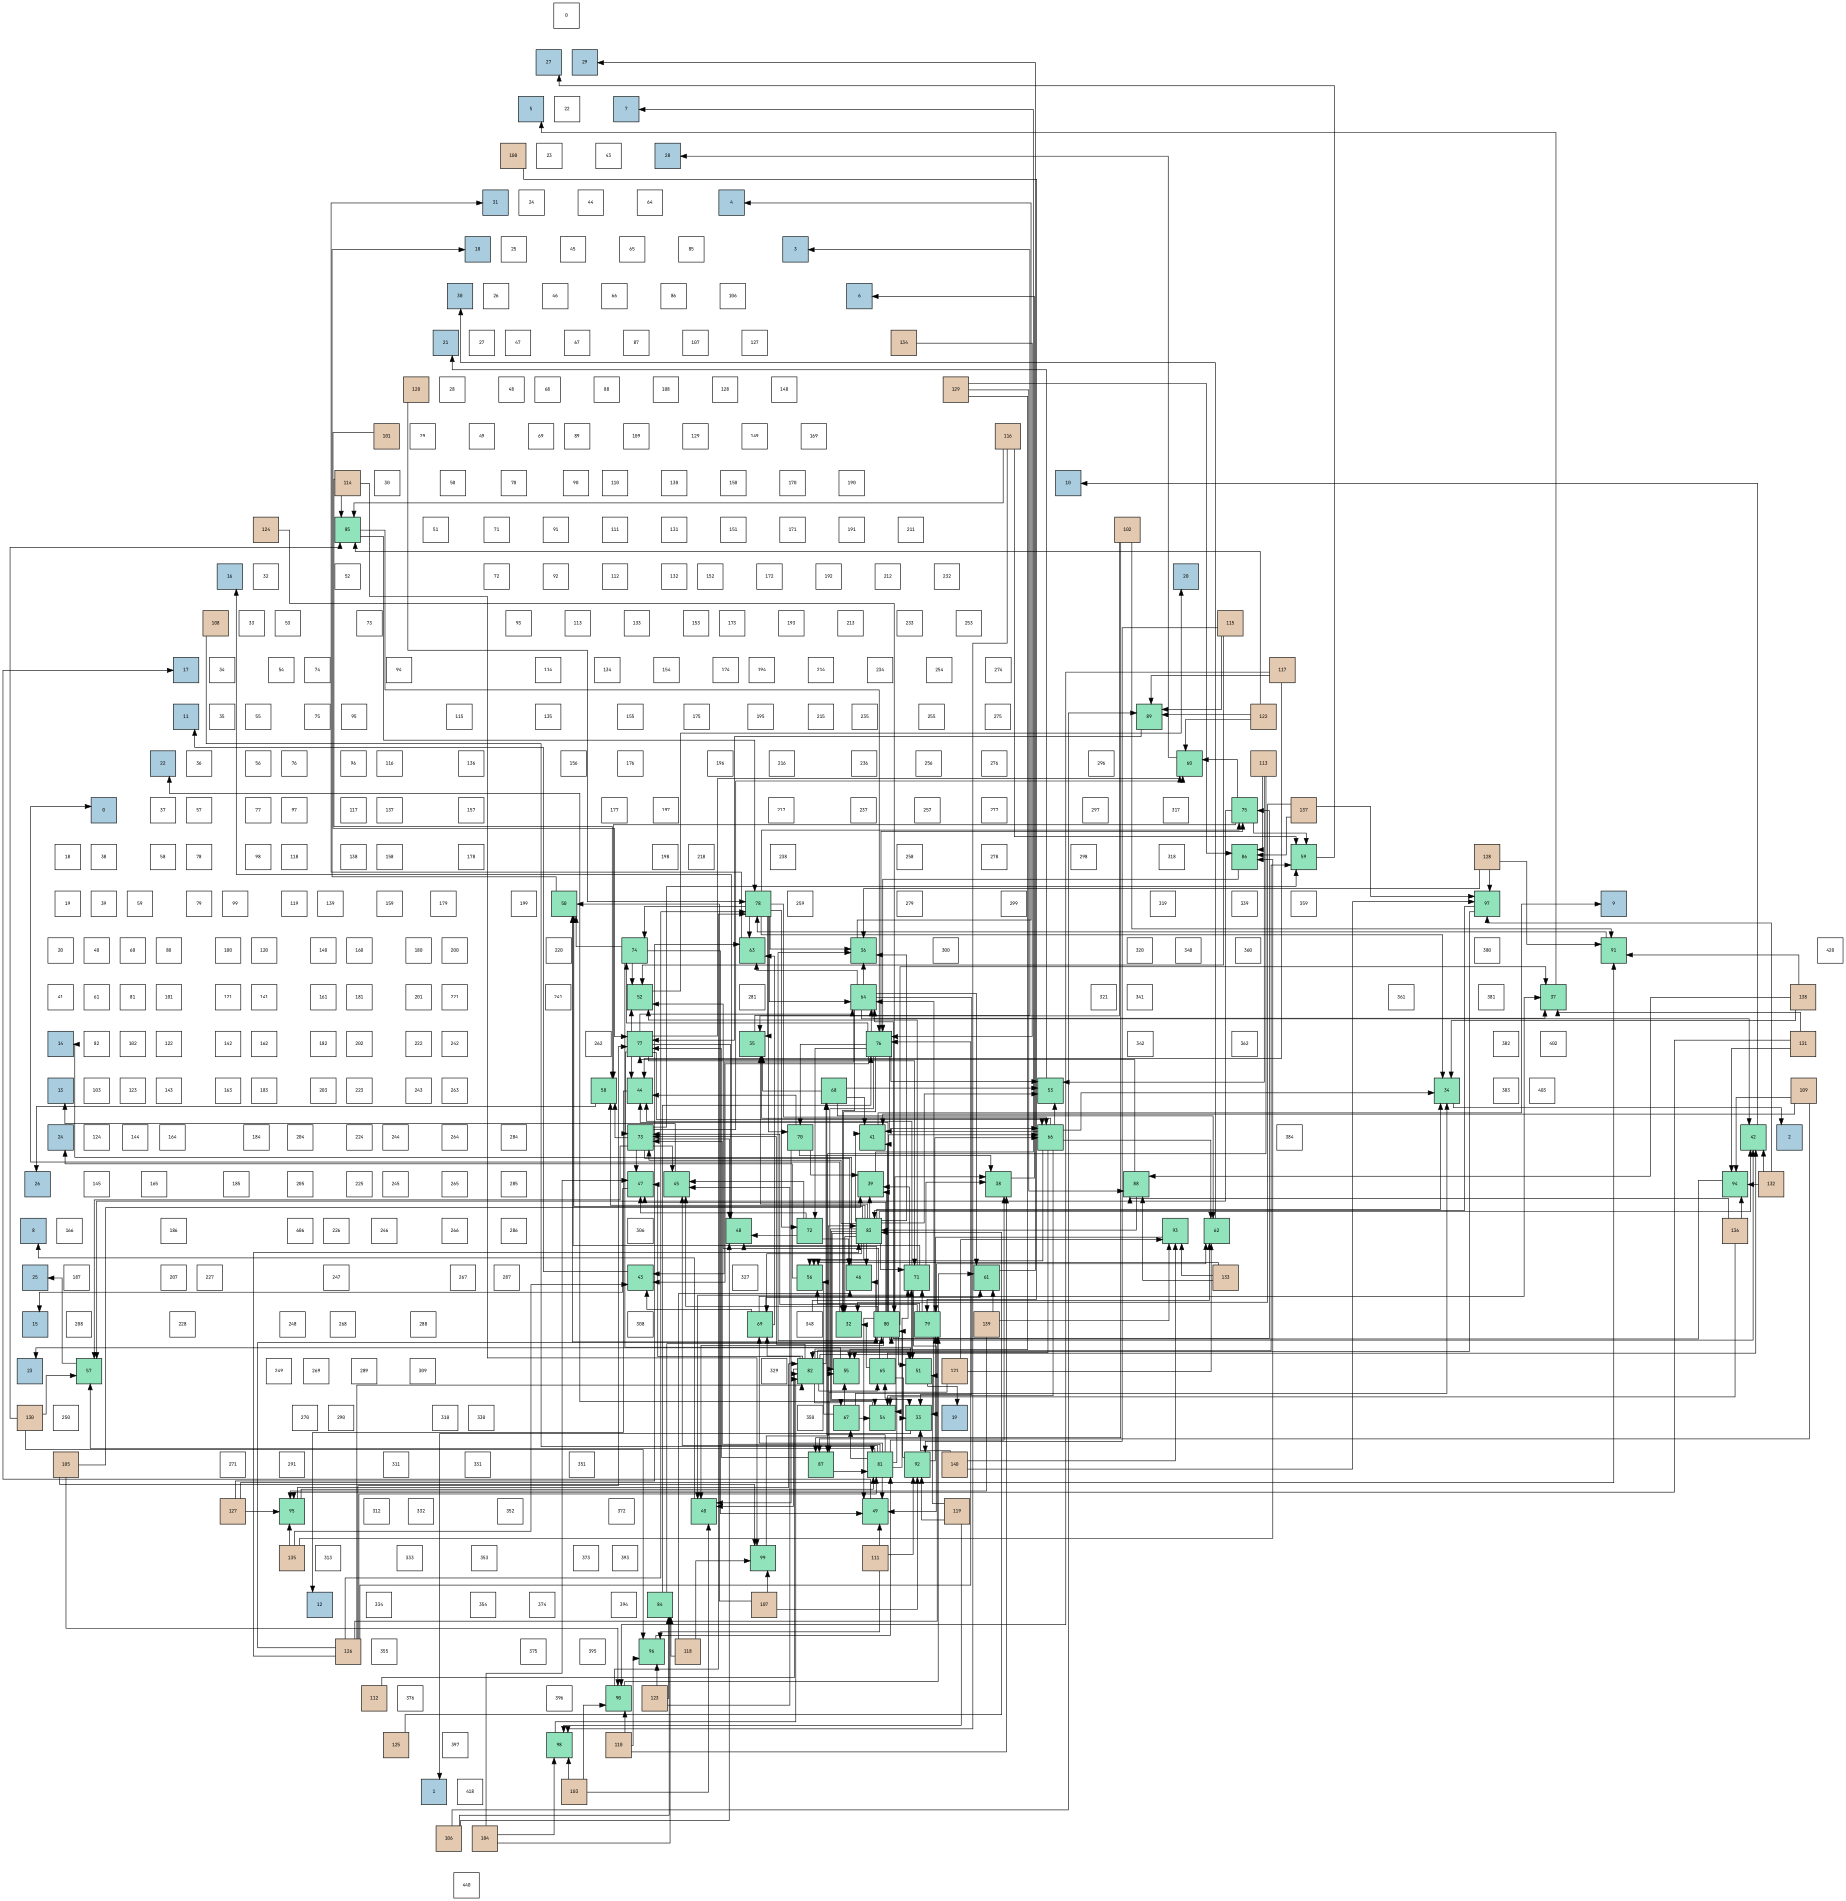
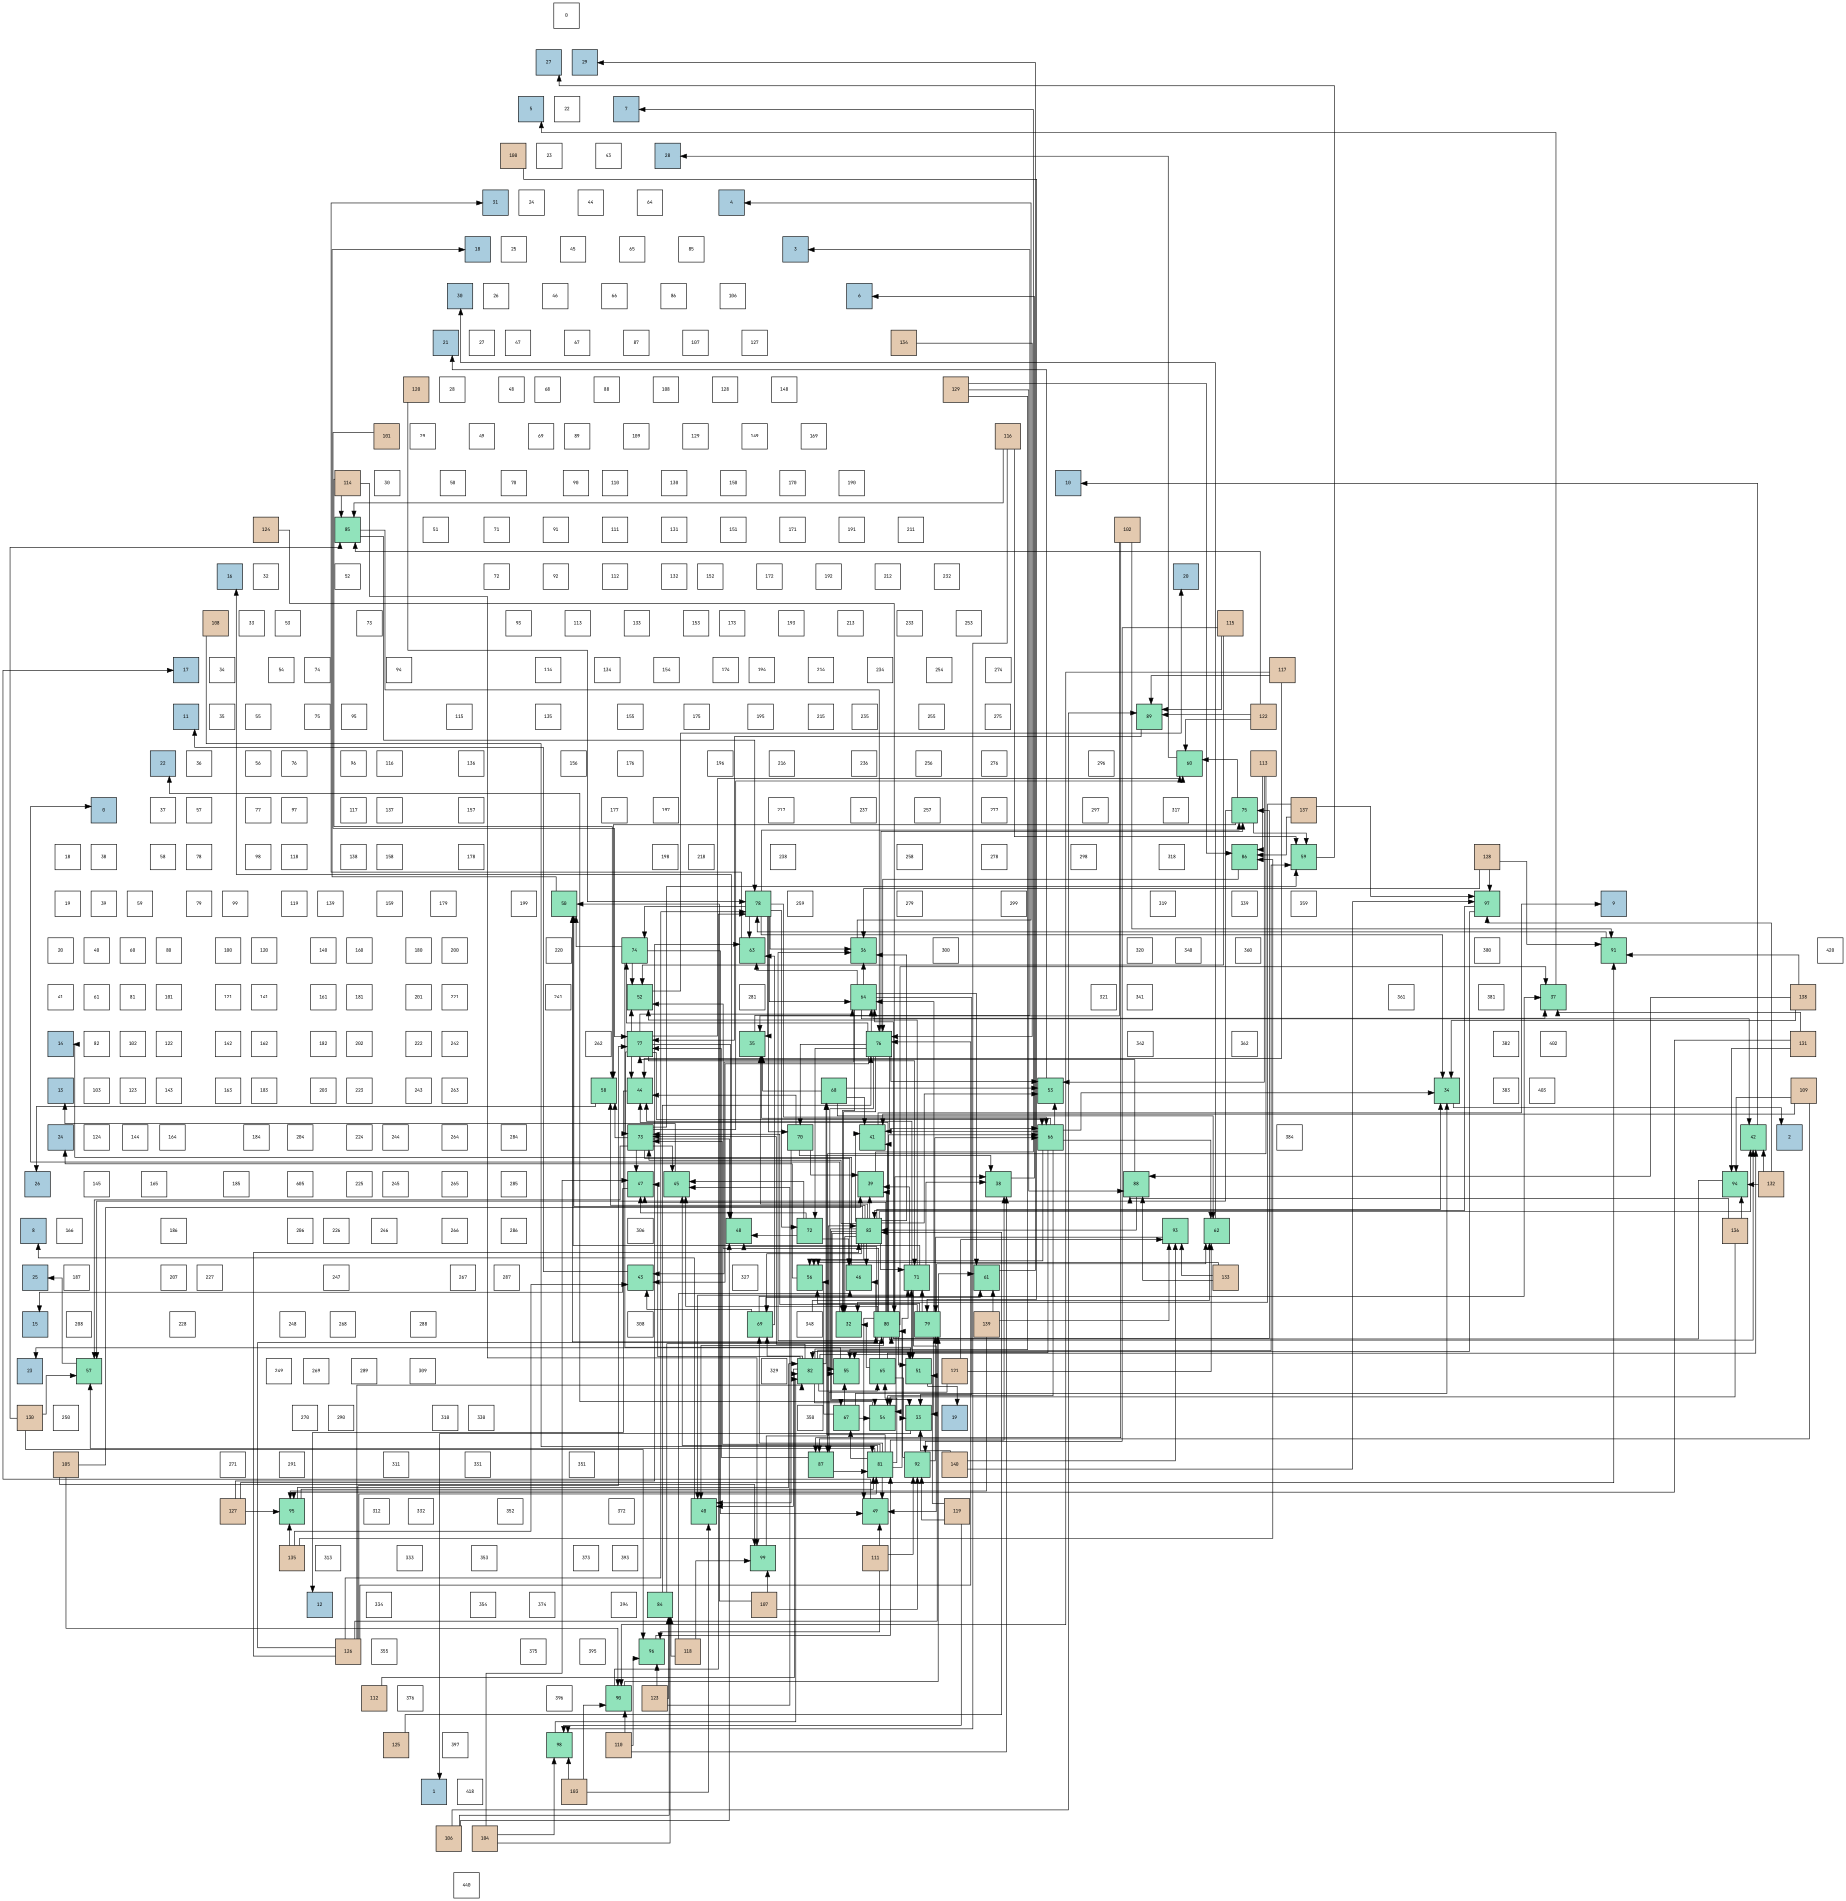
(300, 1184) -> (300, 1184)
(300, 1231) -> (300, 1231)
